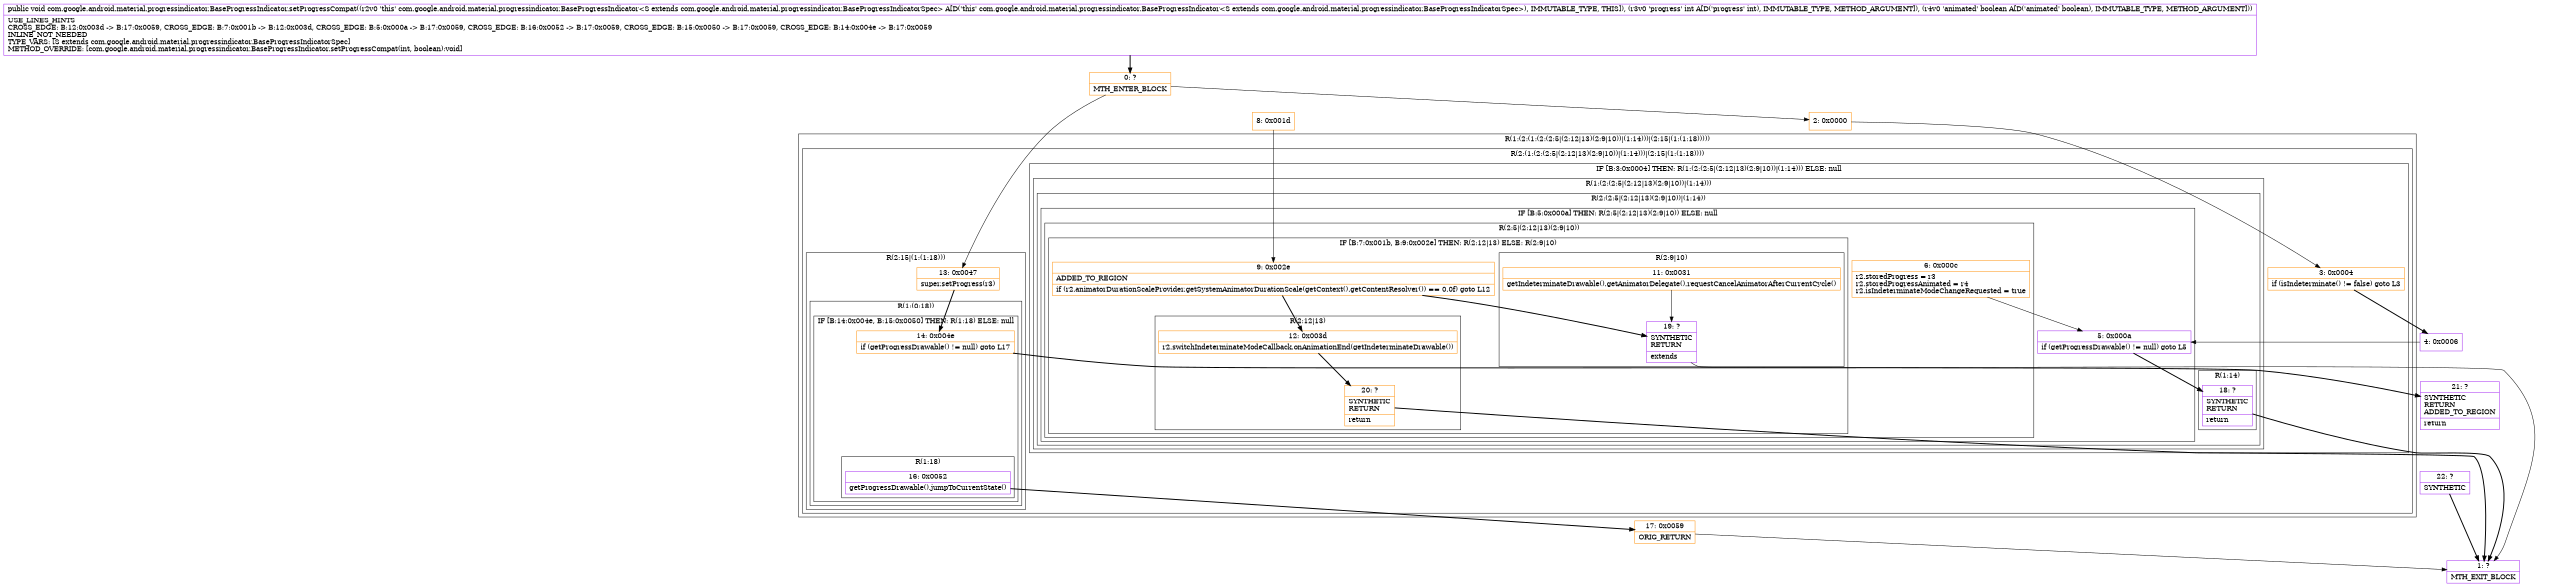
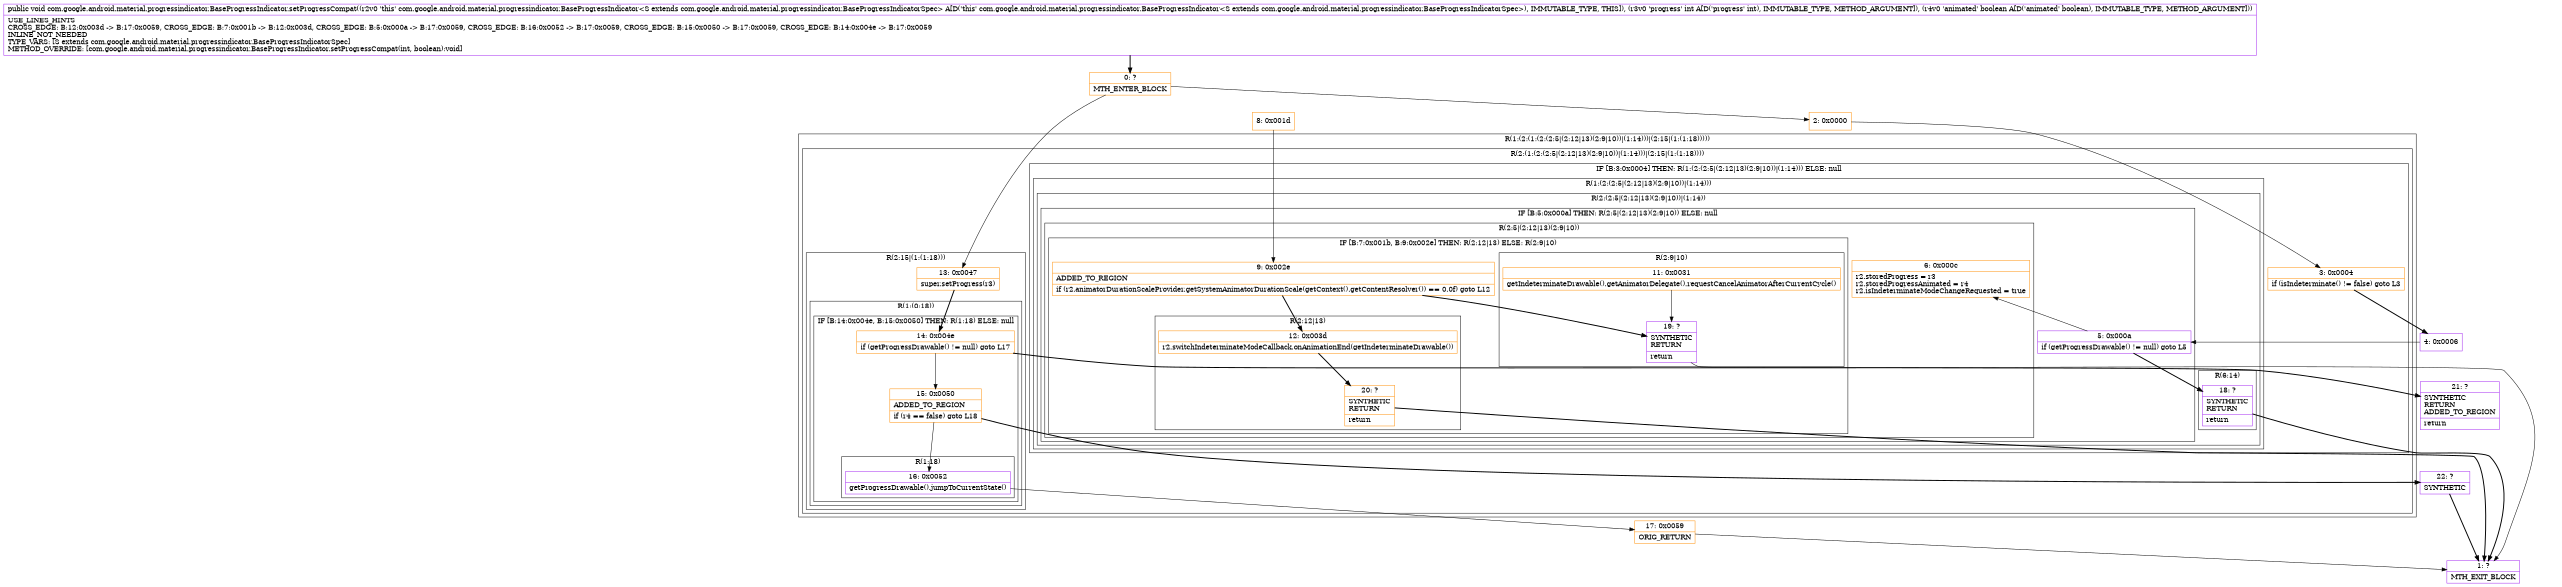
(2030, 313) -> (2043, 315)
(1664, 357) -> (1662, 357)
(2227, 376) -> (2227, 376)
none -> (936, 406)
(1320, 509) -> (1320, 509)
